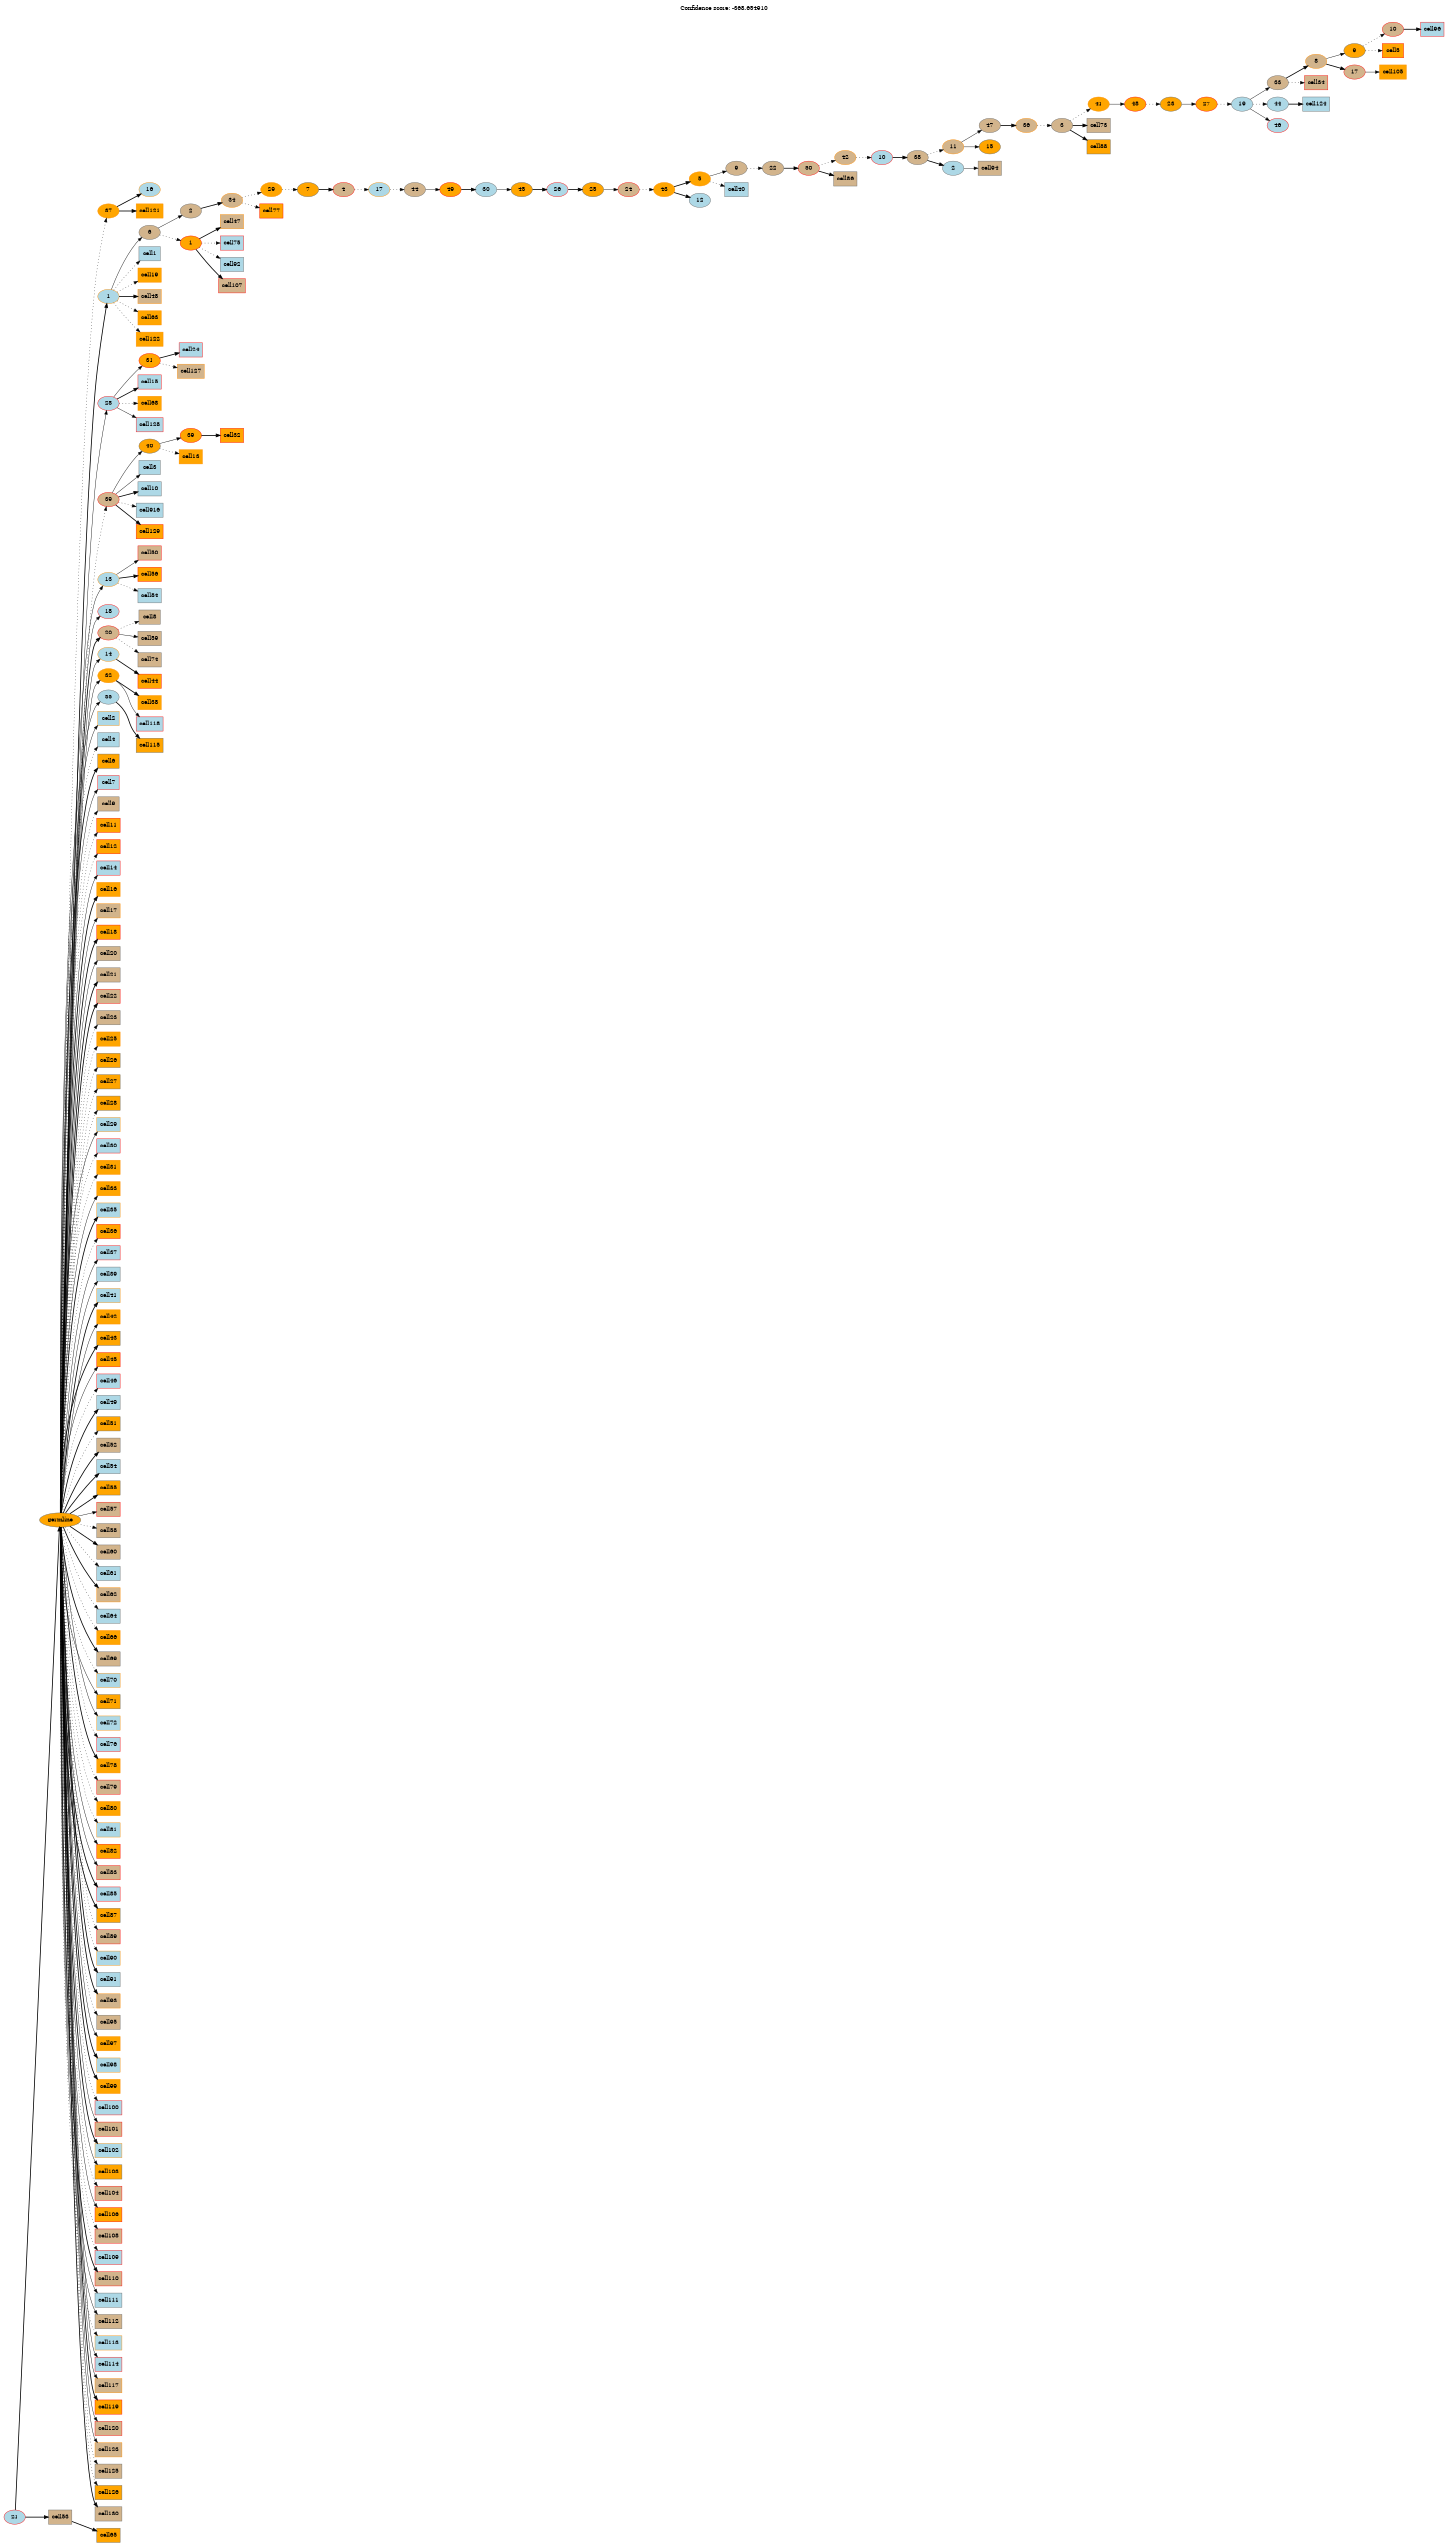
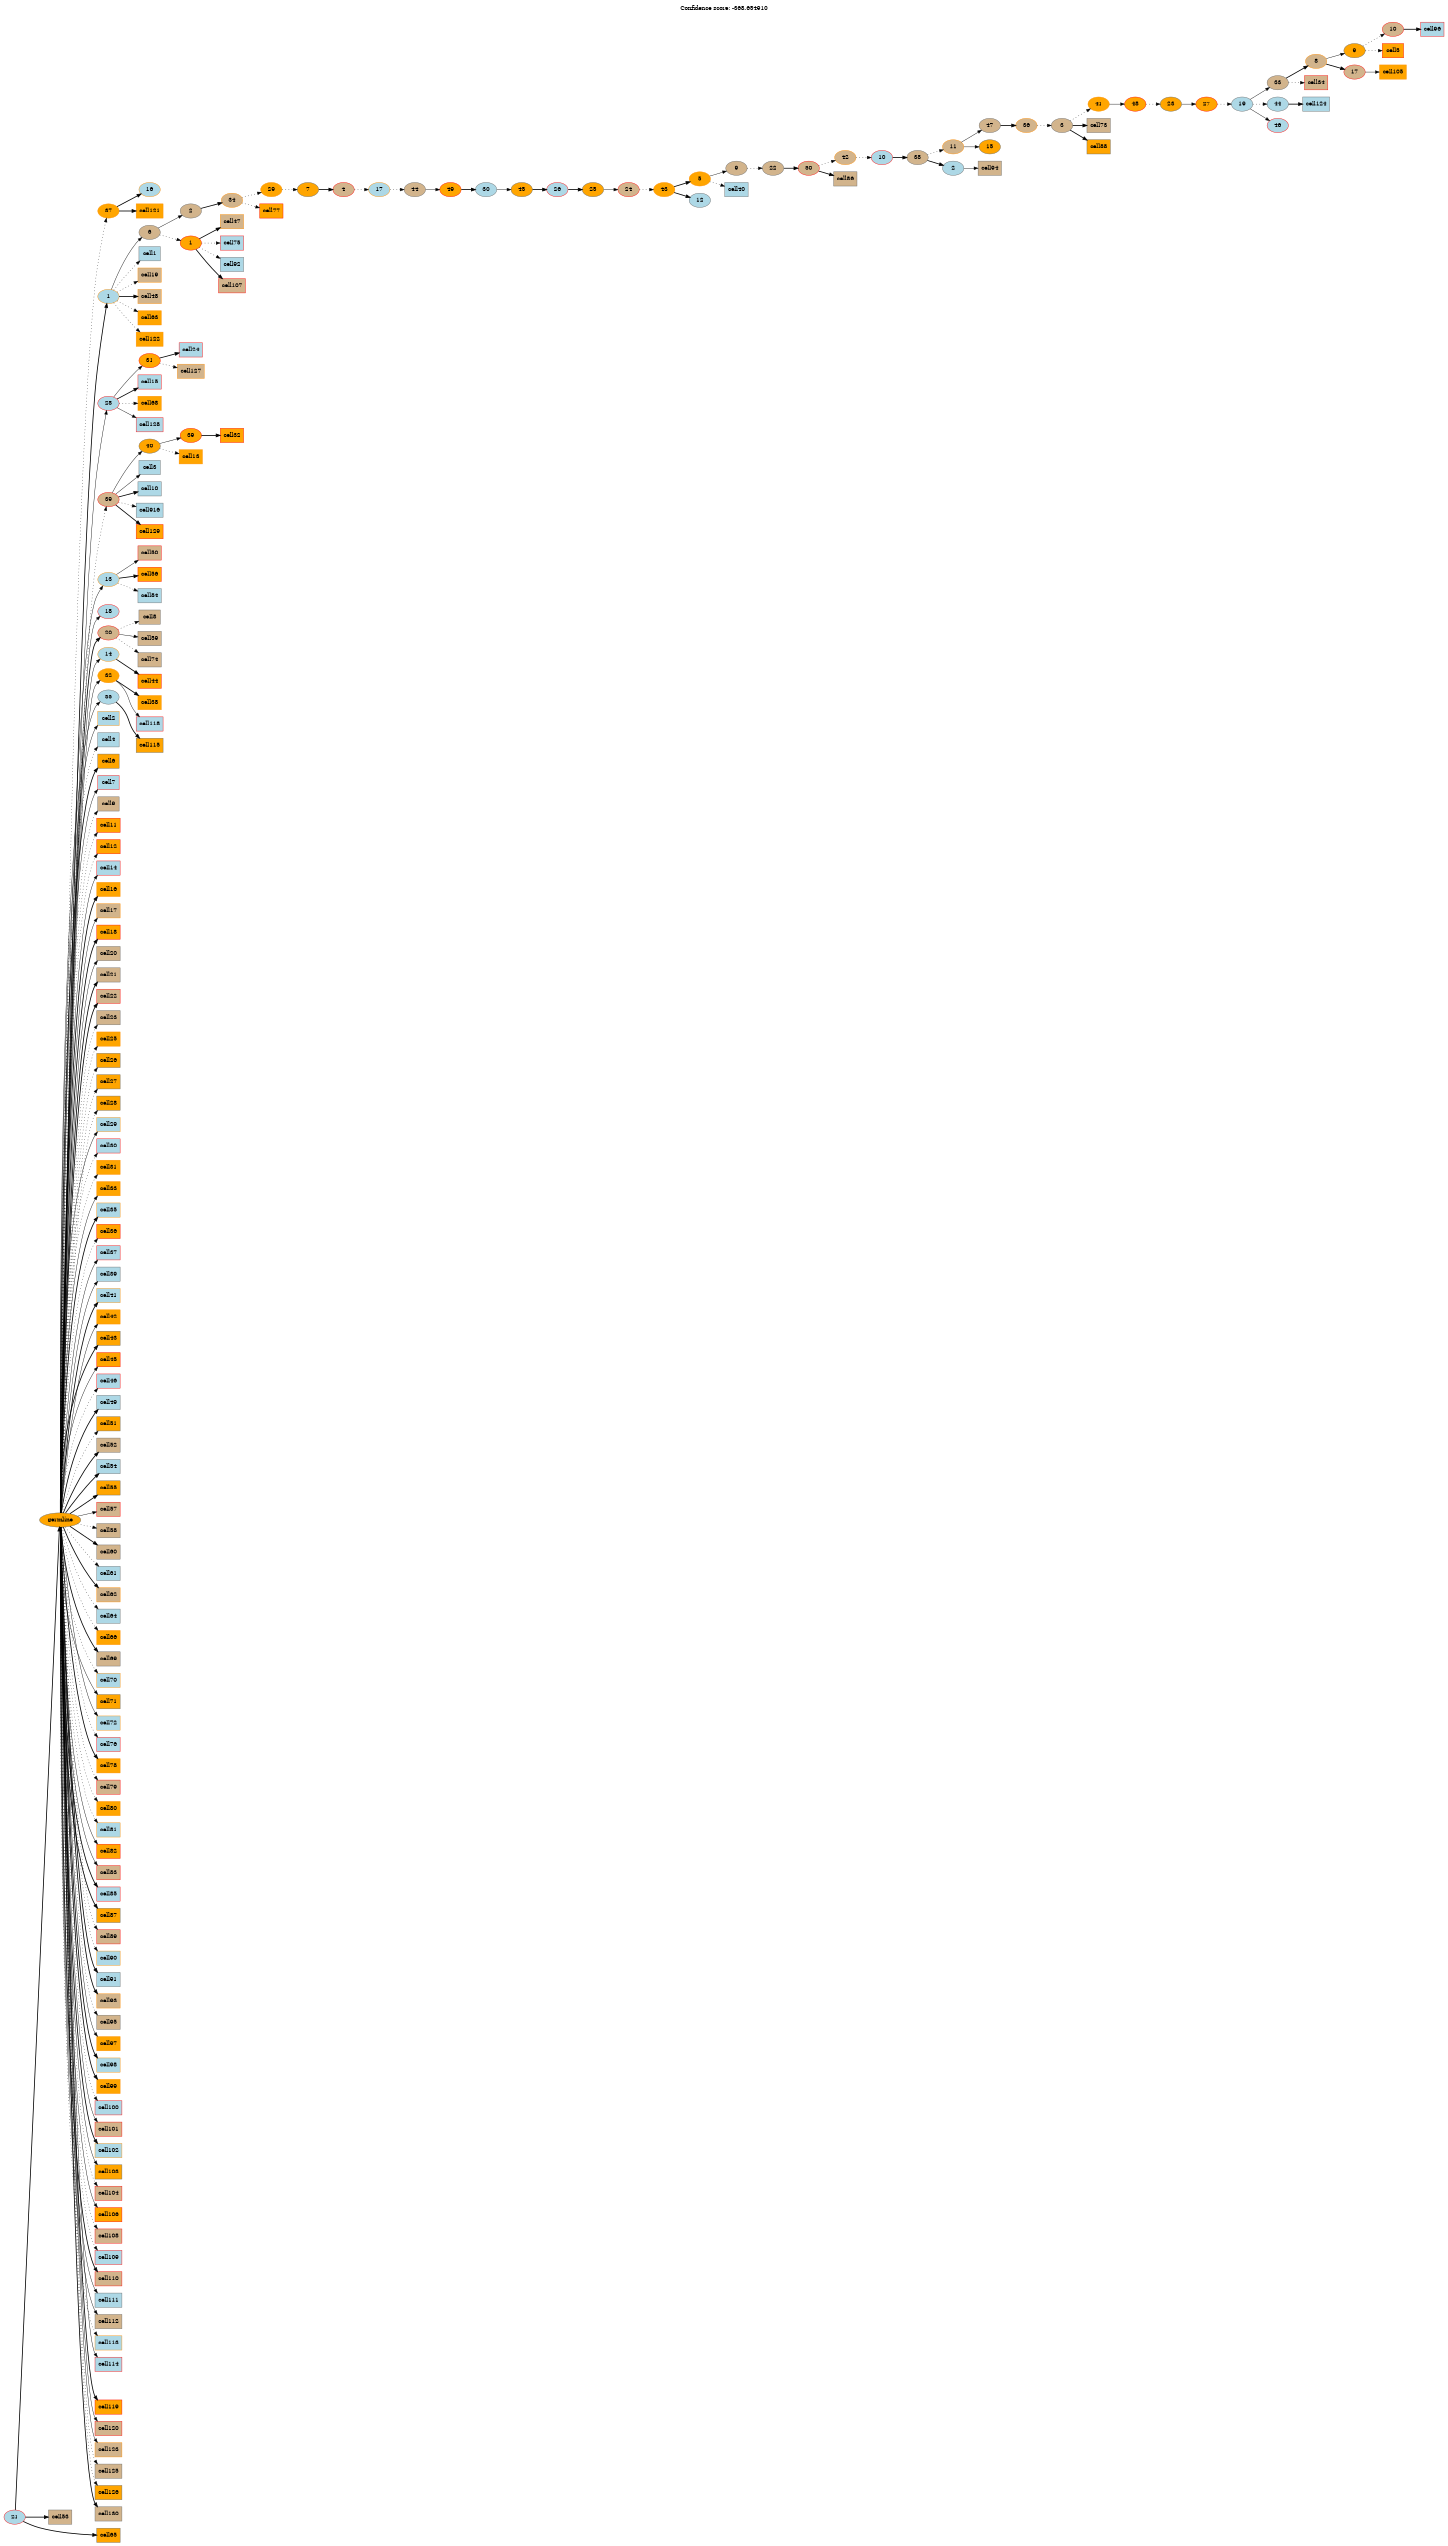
(150, 275) -> (150, 275)
(108, 2386) -> none
(82, 2525) -> (57, 2531)
